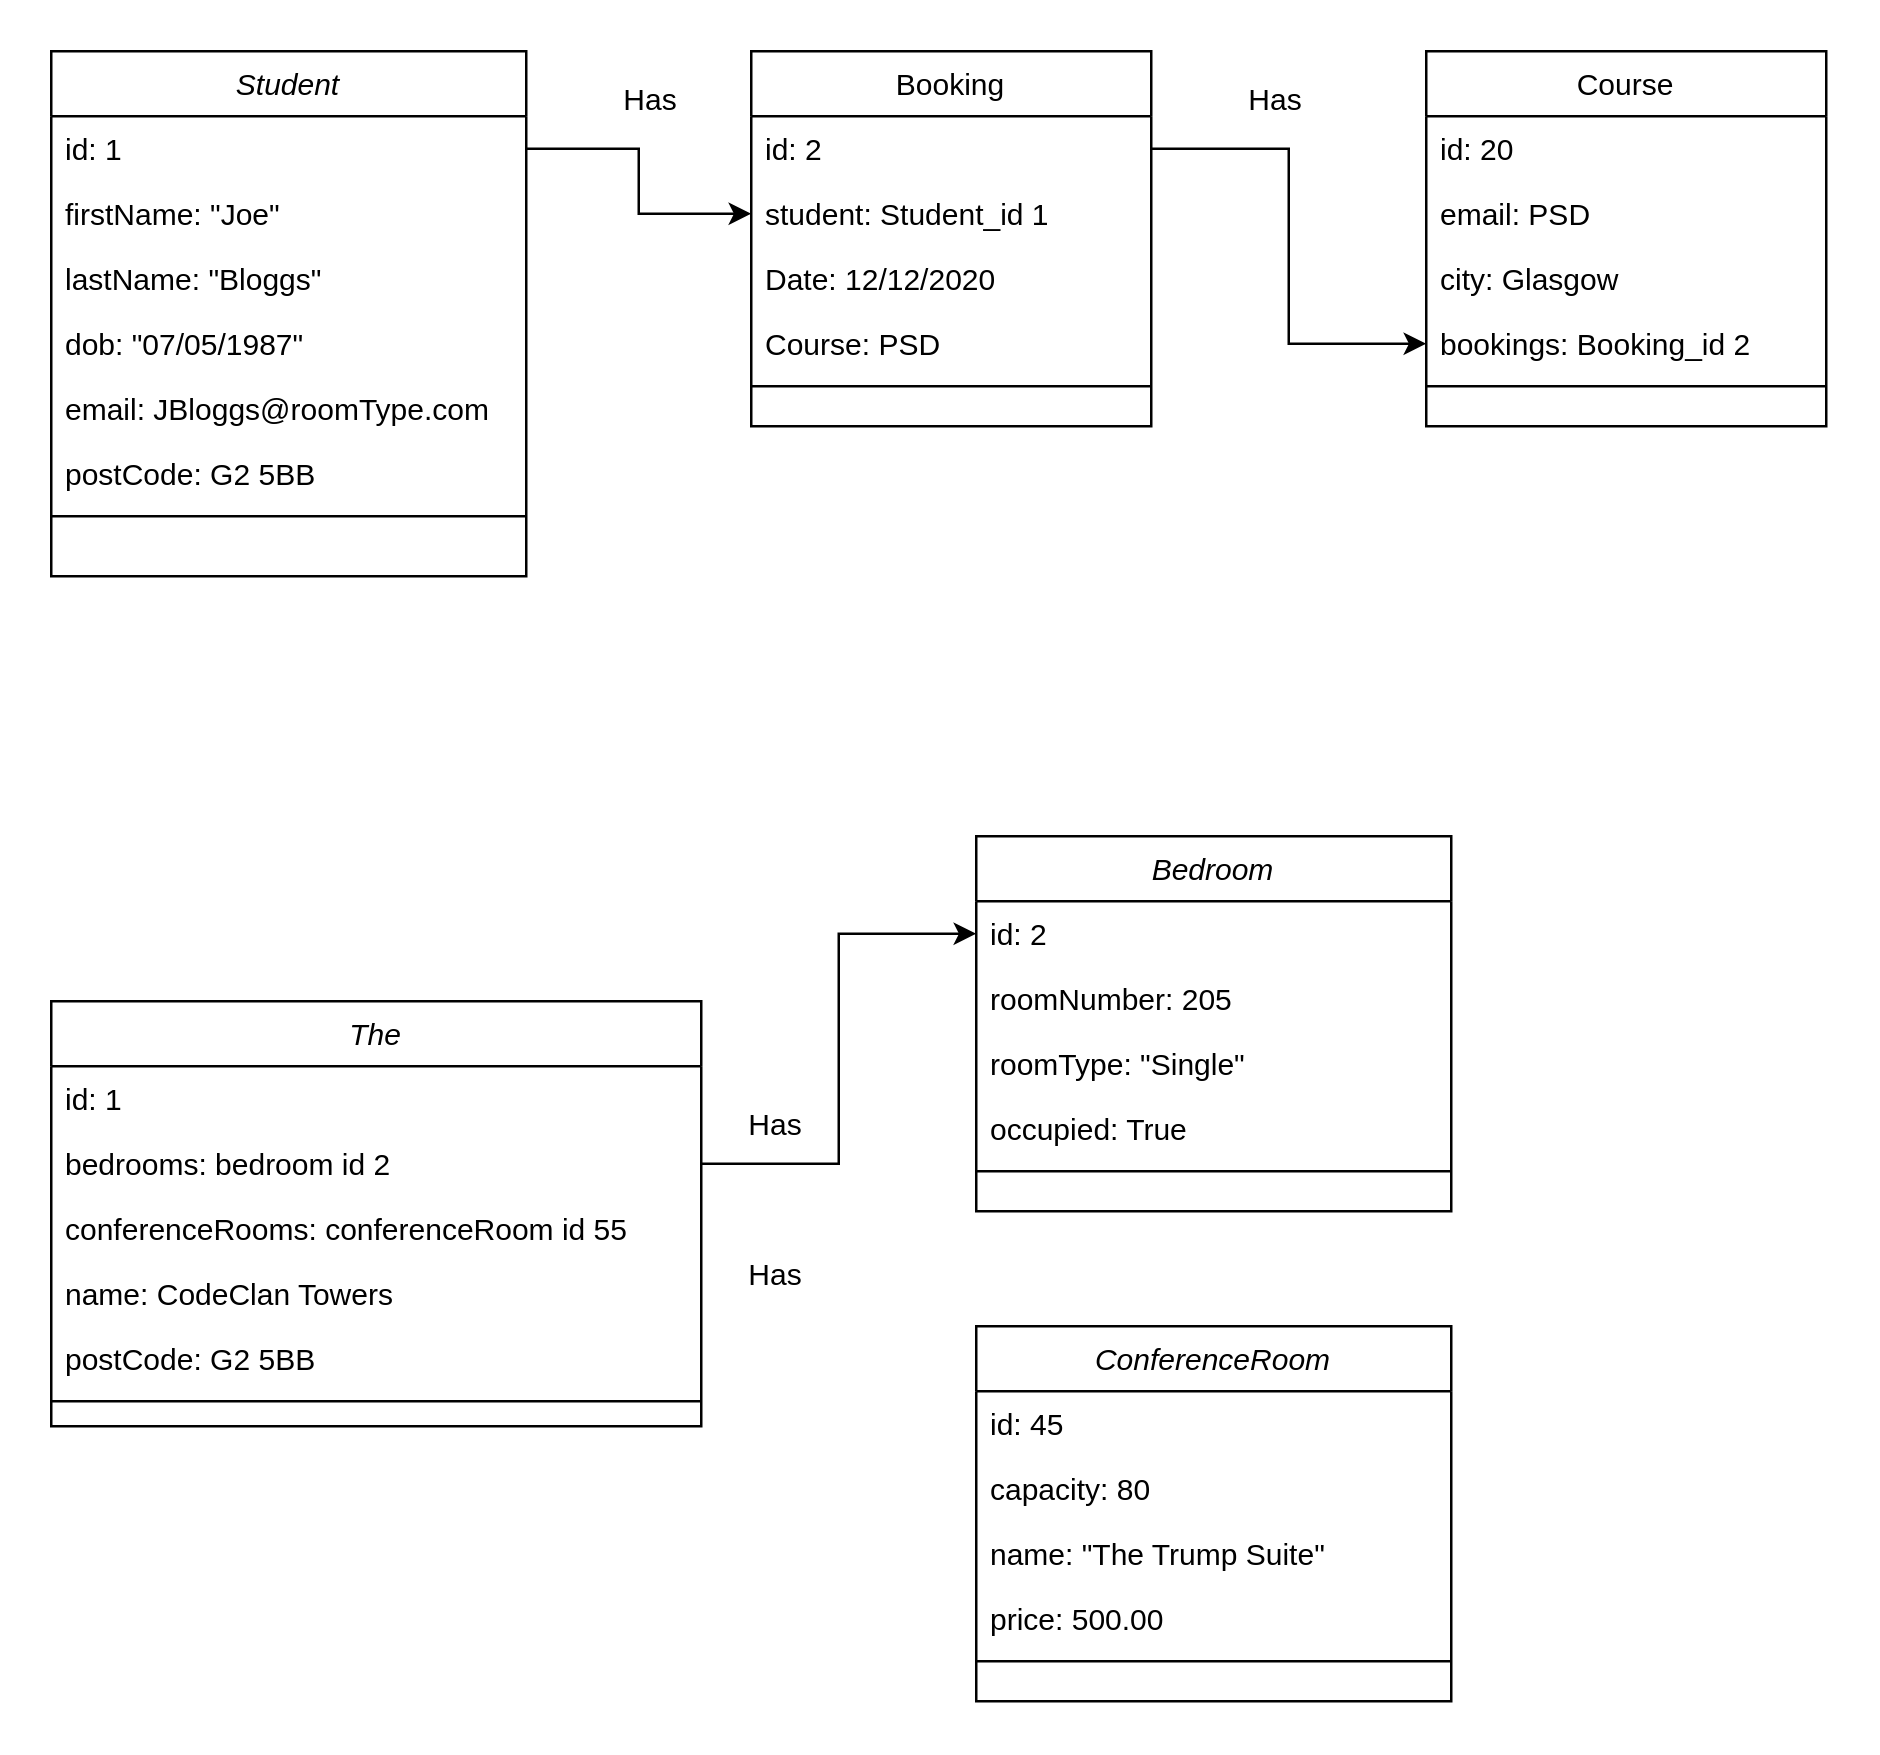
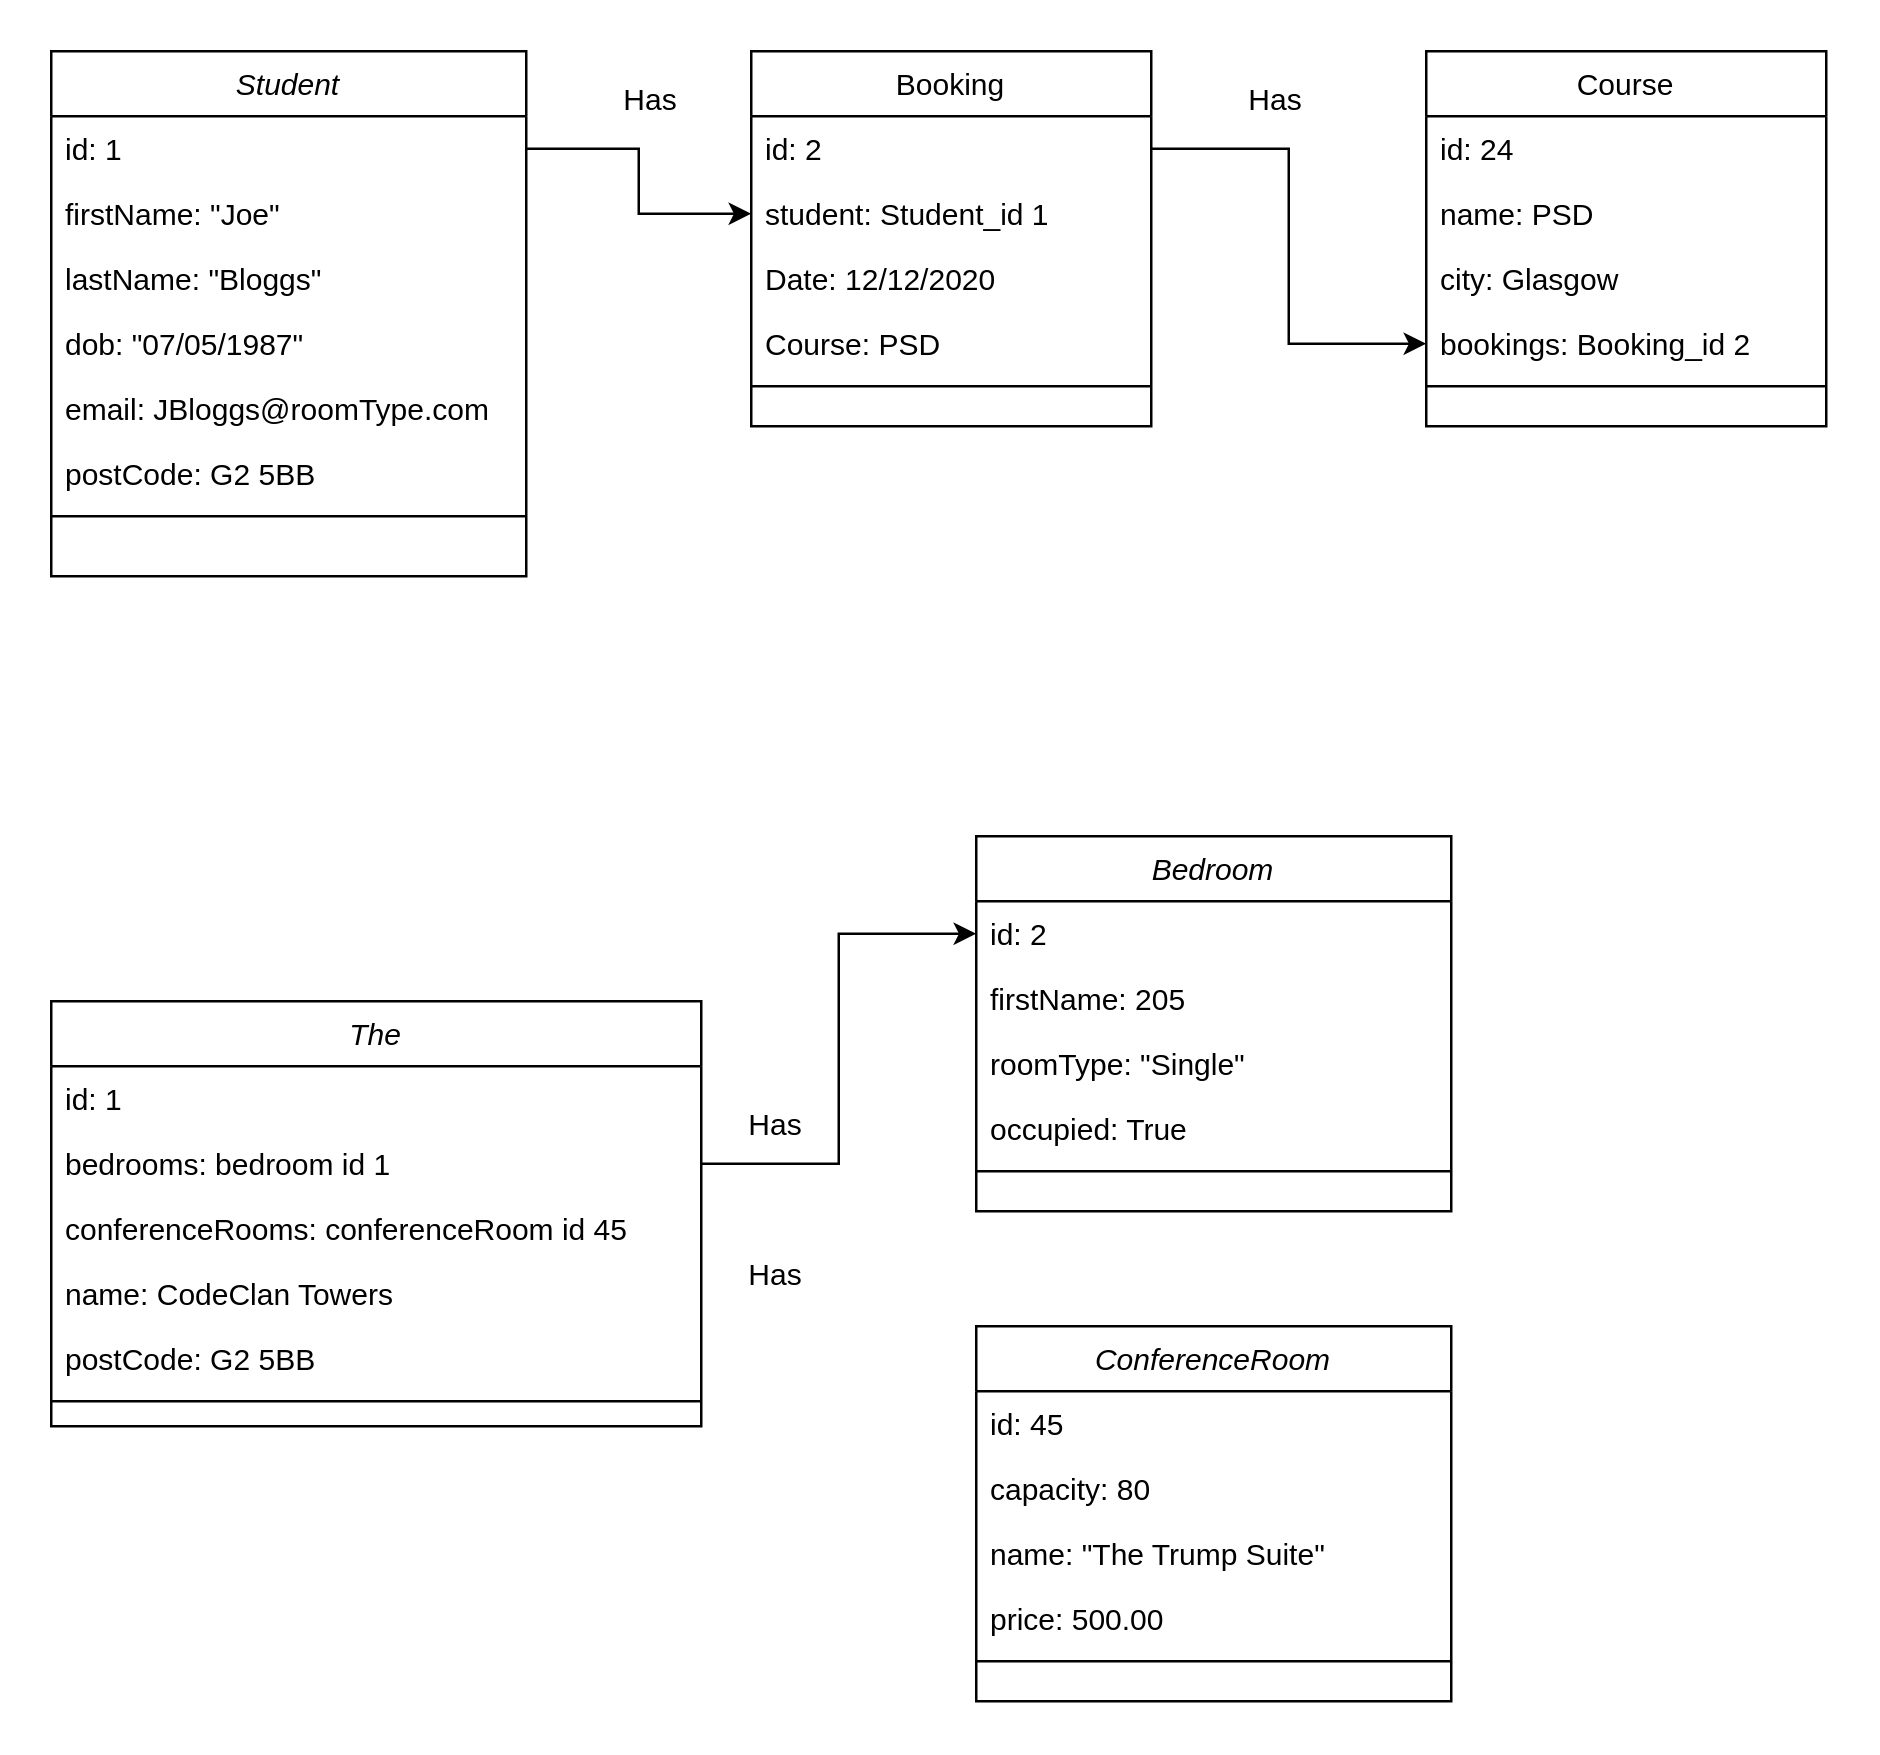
(1479, 150) -> (1479, 150)
(1508, 215) -> (1508, 215)
(1108, 1000) -> (1096, 1000)
(230, 1165) -> (230, 1165)
(356, 1230) -> (356, 1230)
